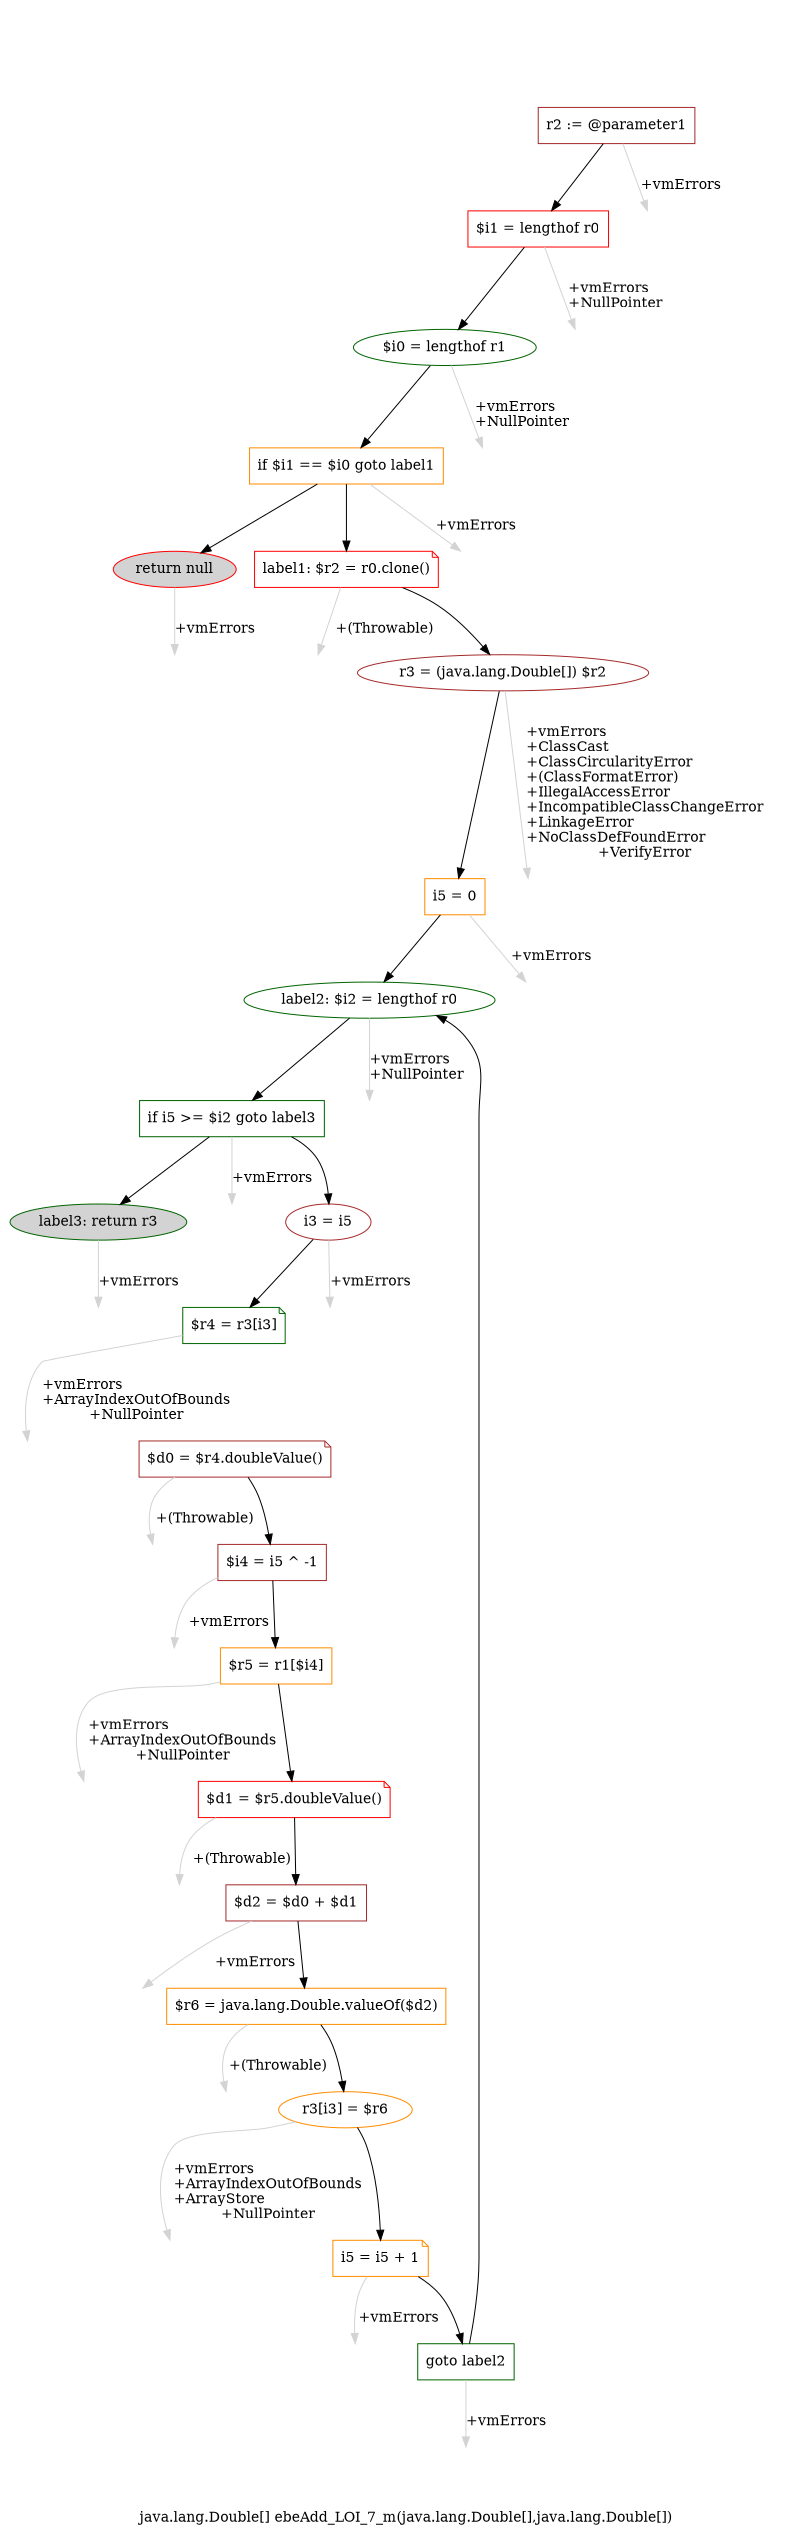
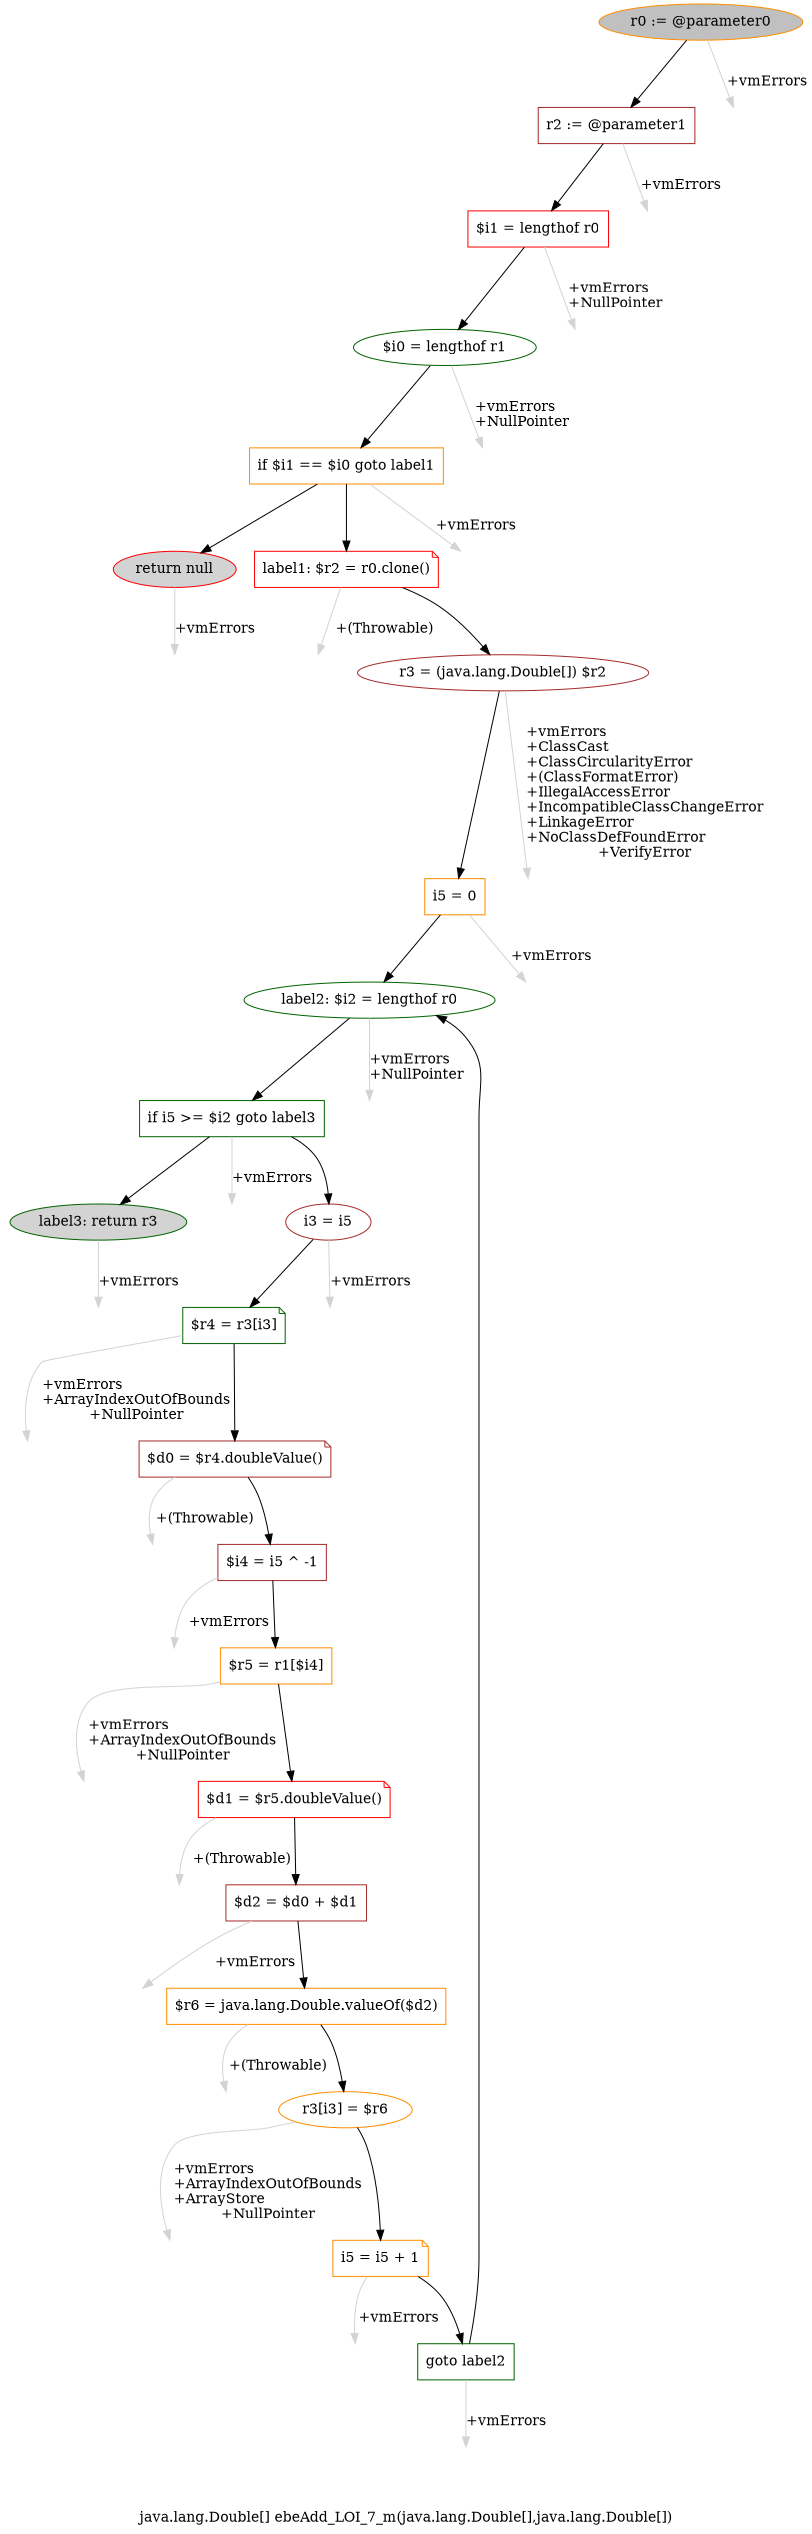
none -> (701, 22)
none -> (234, 1387)
